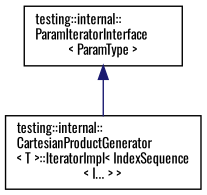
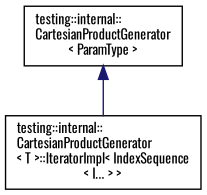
(103, 36) -> (103, 36)
